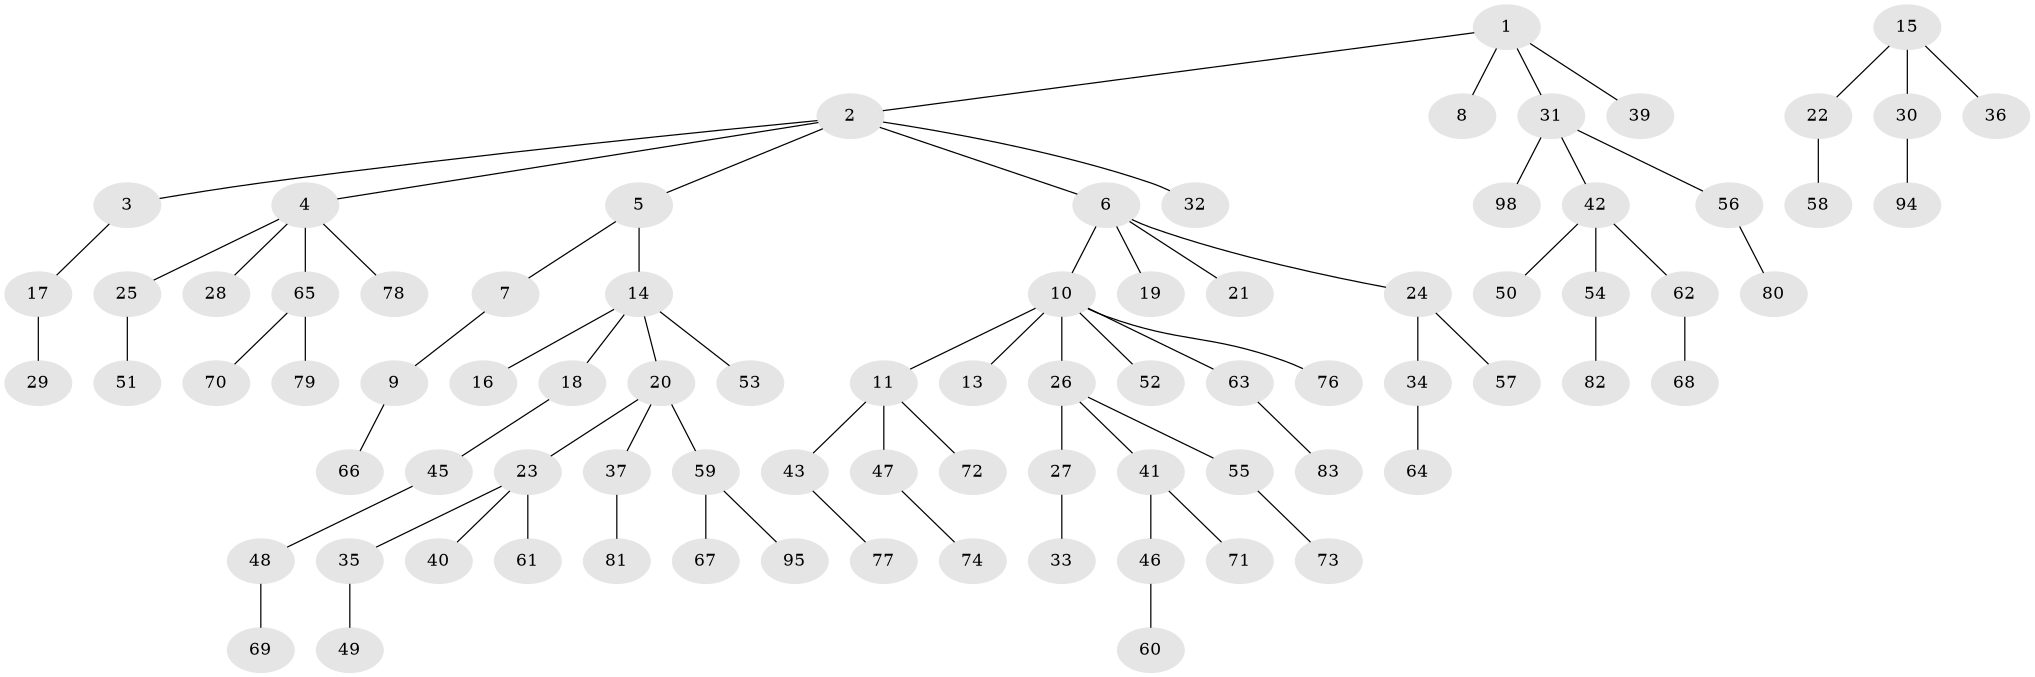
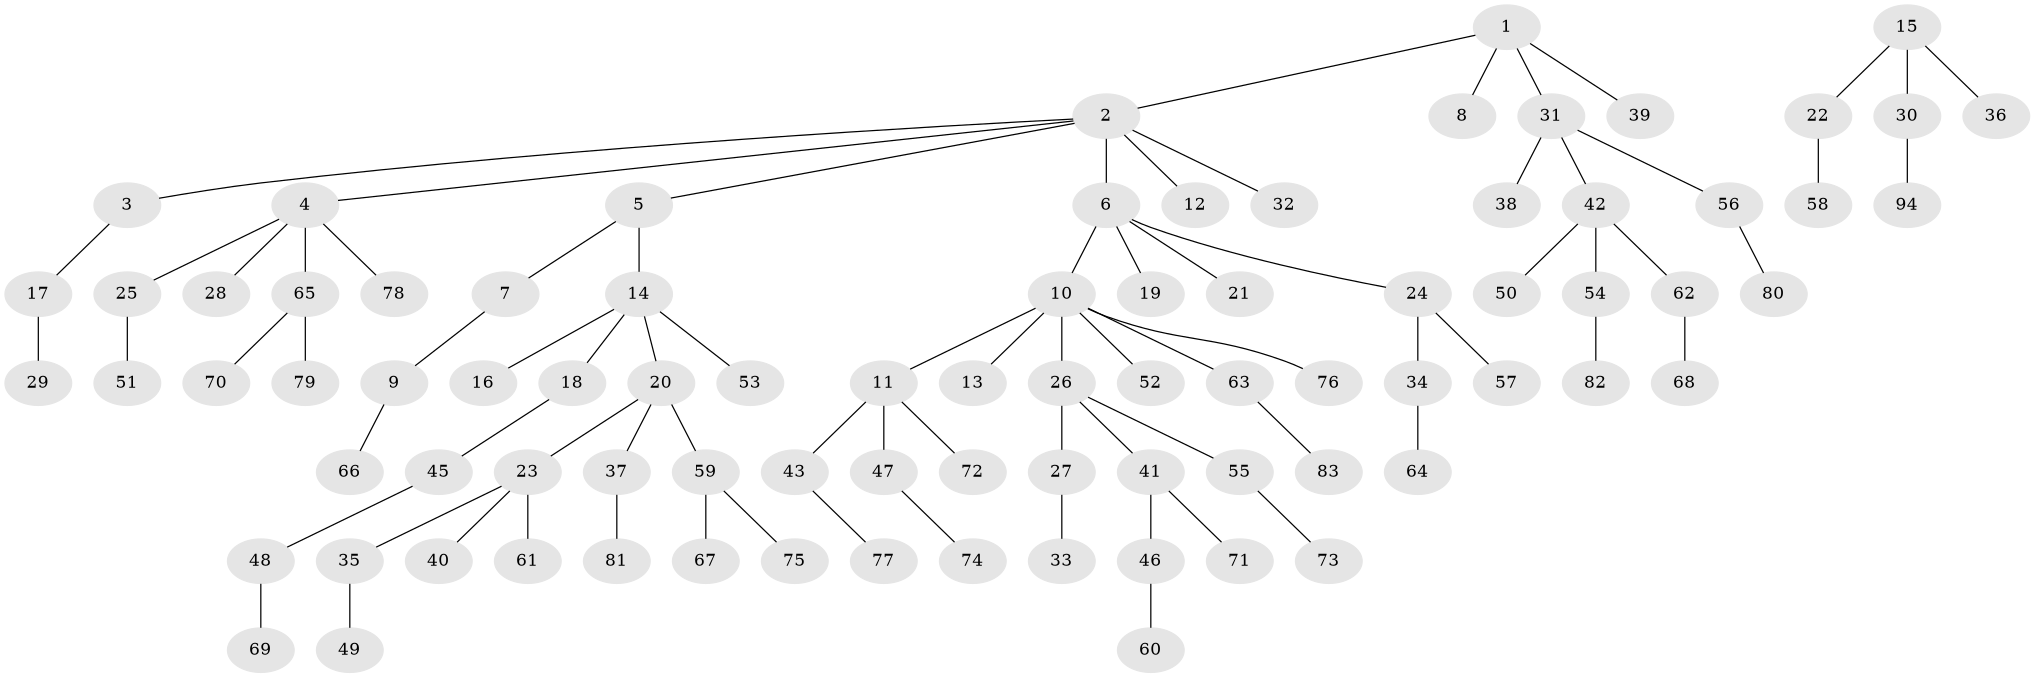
none -> (1195, 205)
(1507, 205) -> (1507, 205)
(795, 561) -> (795, 561)
